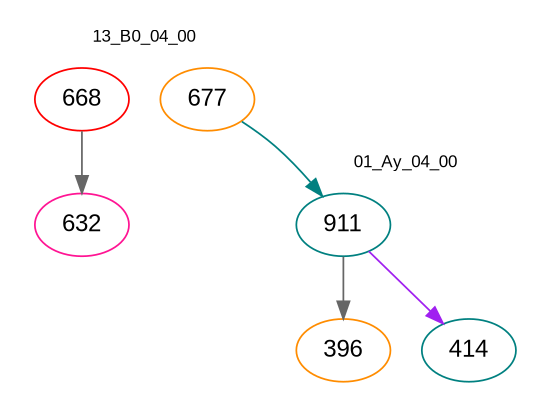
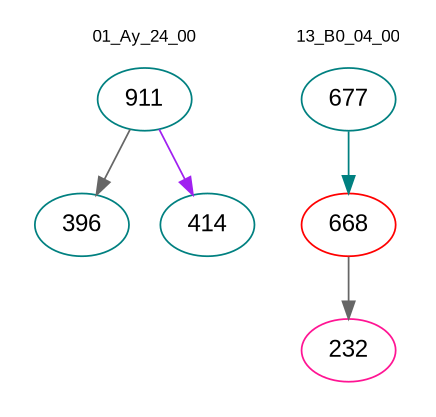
(207, 99) -> (349, 99)
(406, 163) -> (145, 37)
(293, 164) -> (349, 154)
(82, 225) -> (349, 350)
(343, 350) -> (82, 225)
